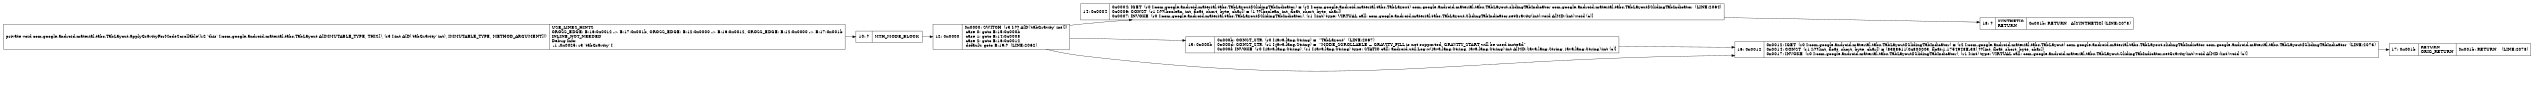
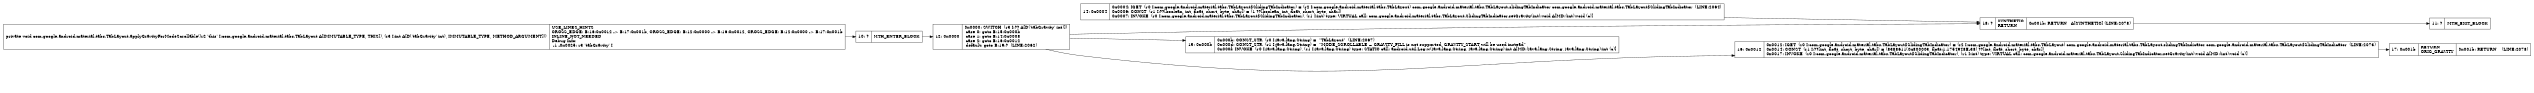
(1099, 22) -> (1523, 27)
none -> (2460, 24)
(897, 37) -> (897, 37)
(1675, 47) -> none
(2437, 52) -> (2437, 52)
